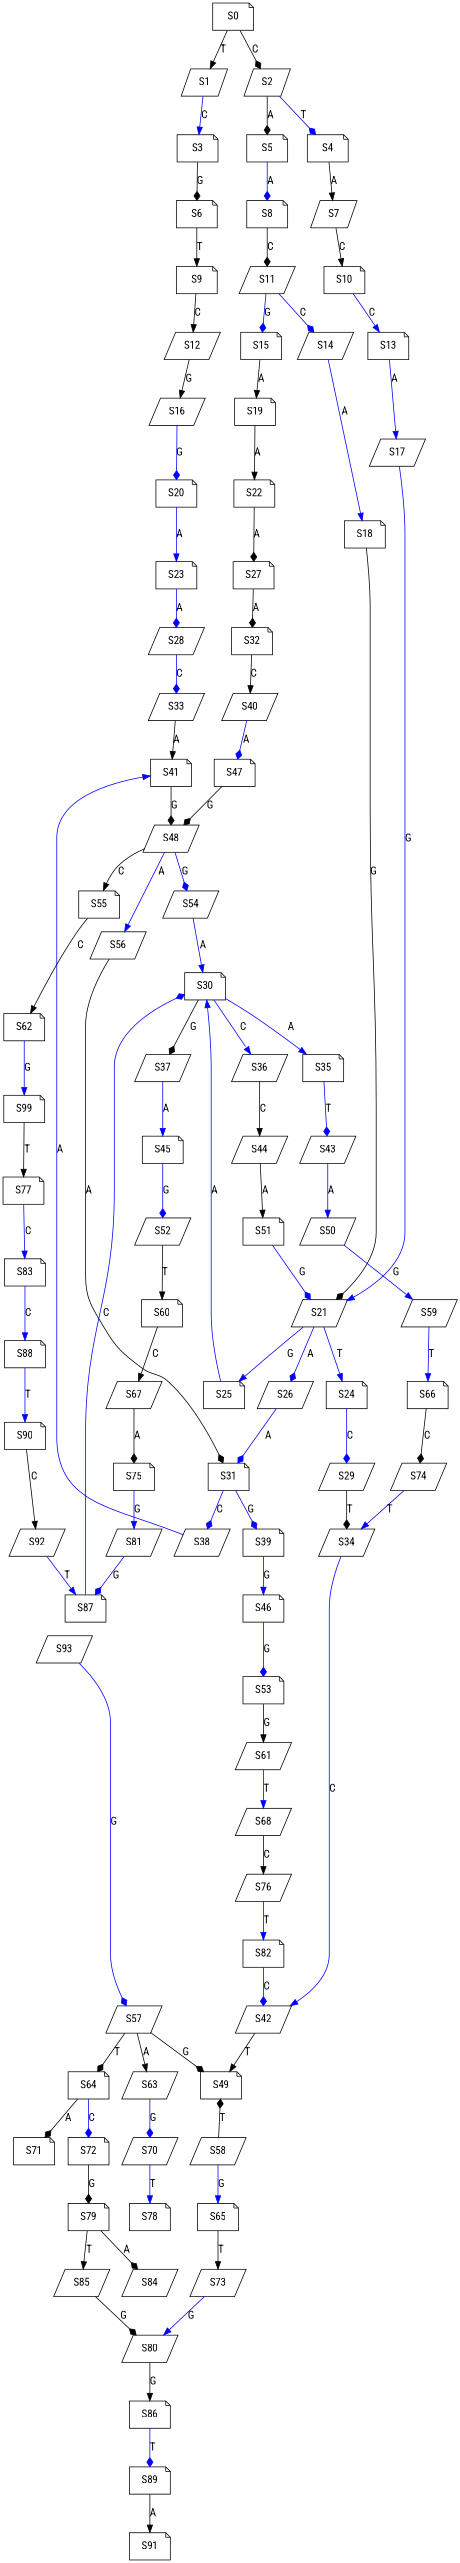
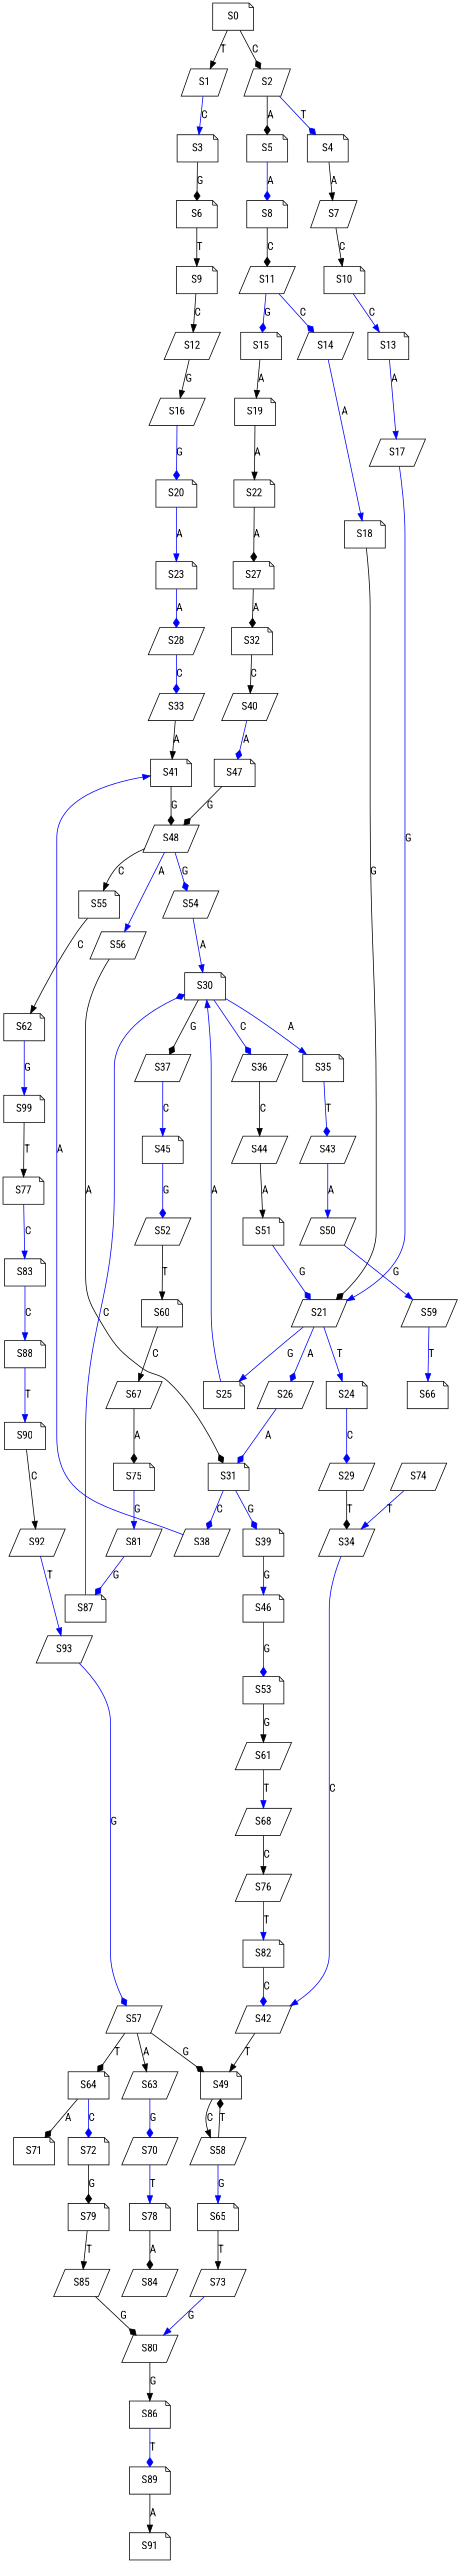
(230, 1023) -> (230, 1023)
(166, 1109) -> (166, 1109)
(424, 1431) -> none
(59, 1573) -> (50, 1592)
none -> (206, 2114)
(116, 2247) -> (150, 2245)
